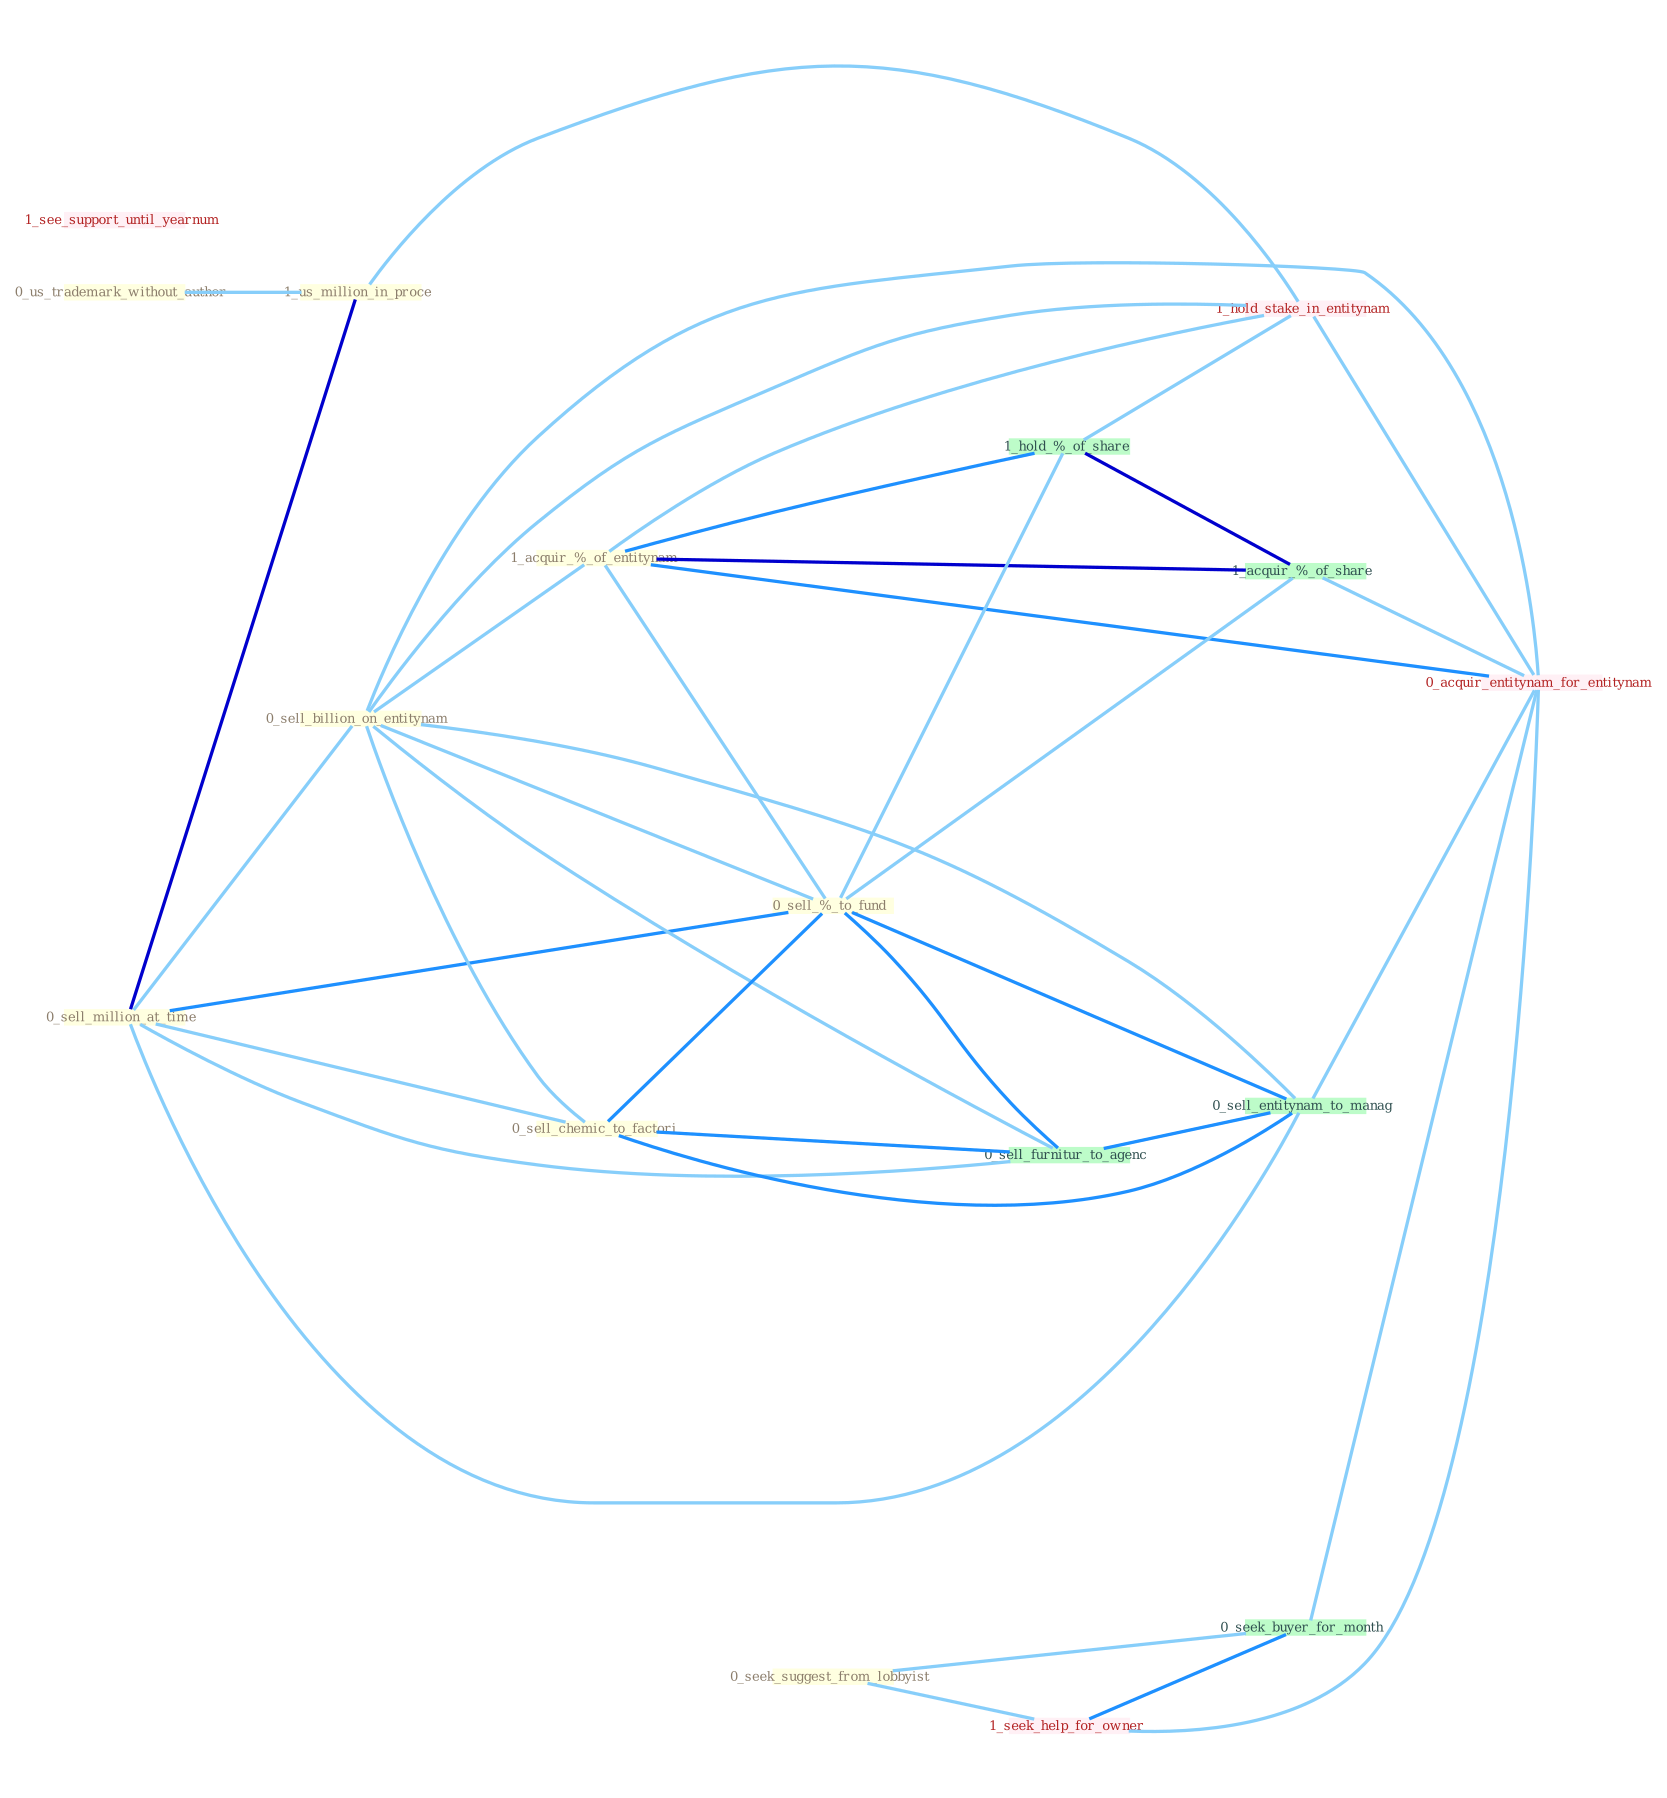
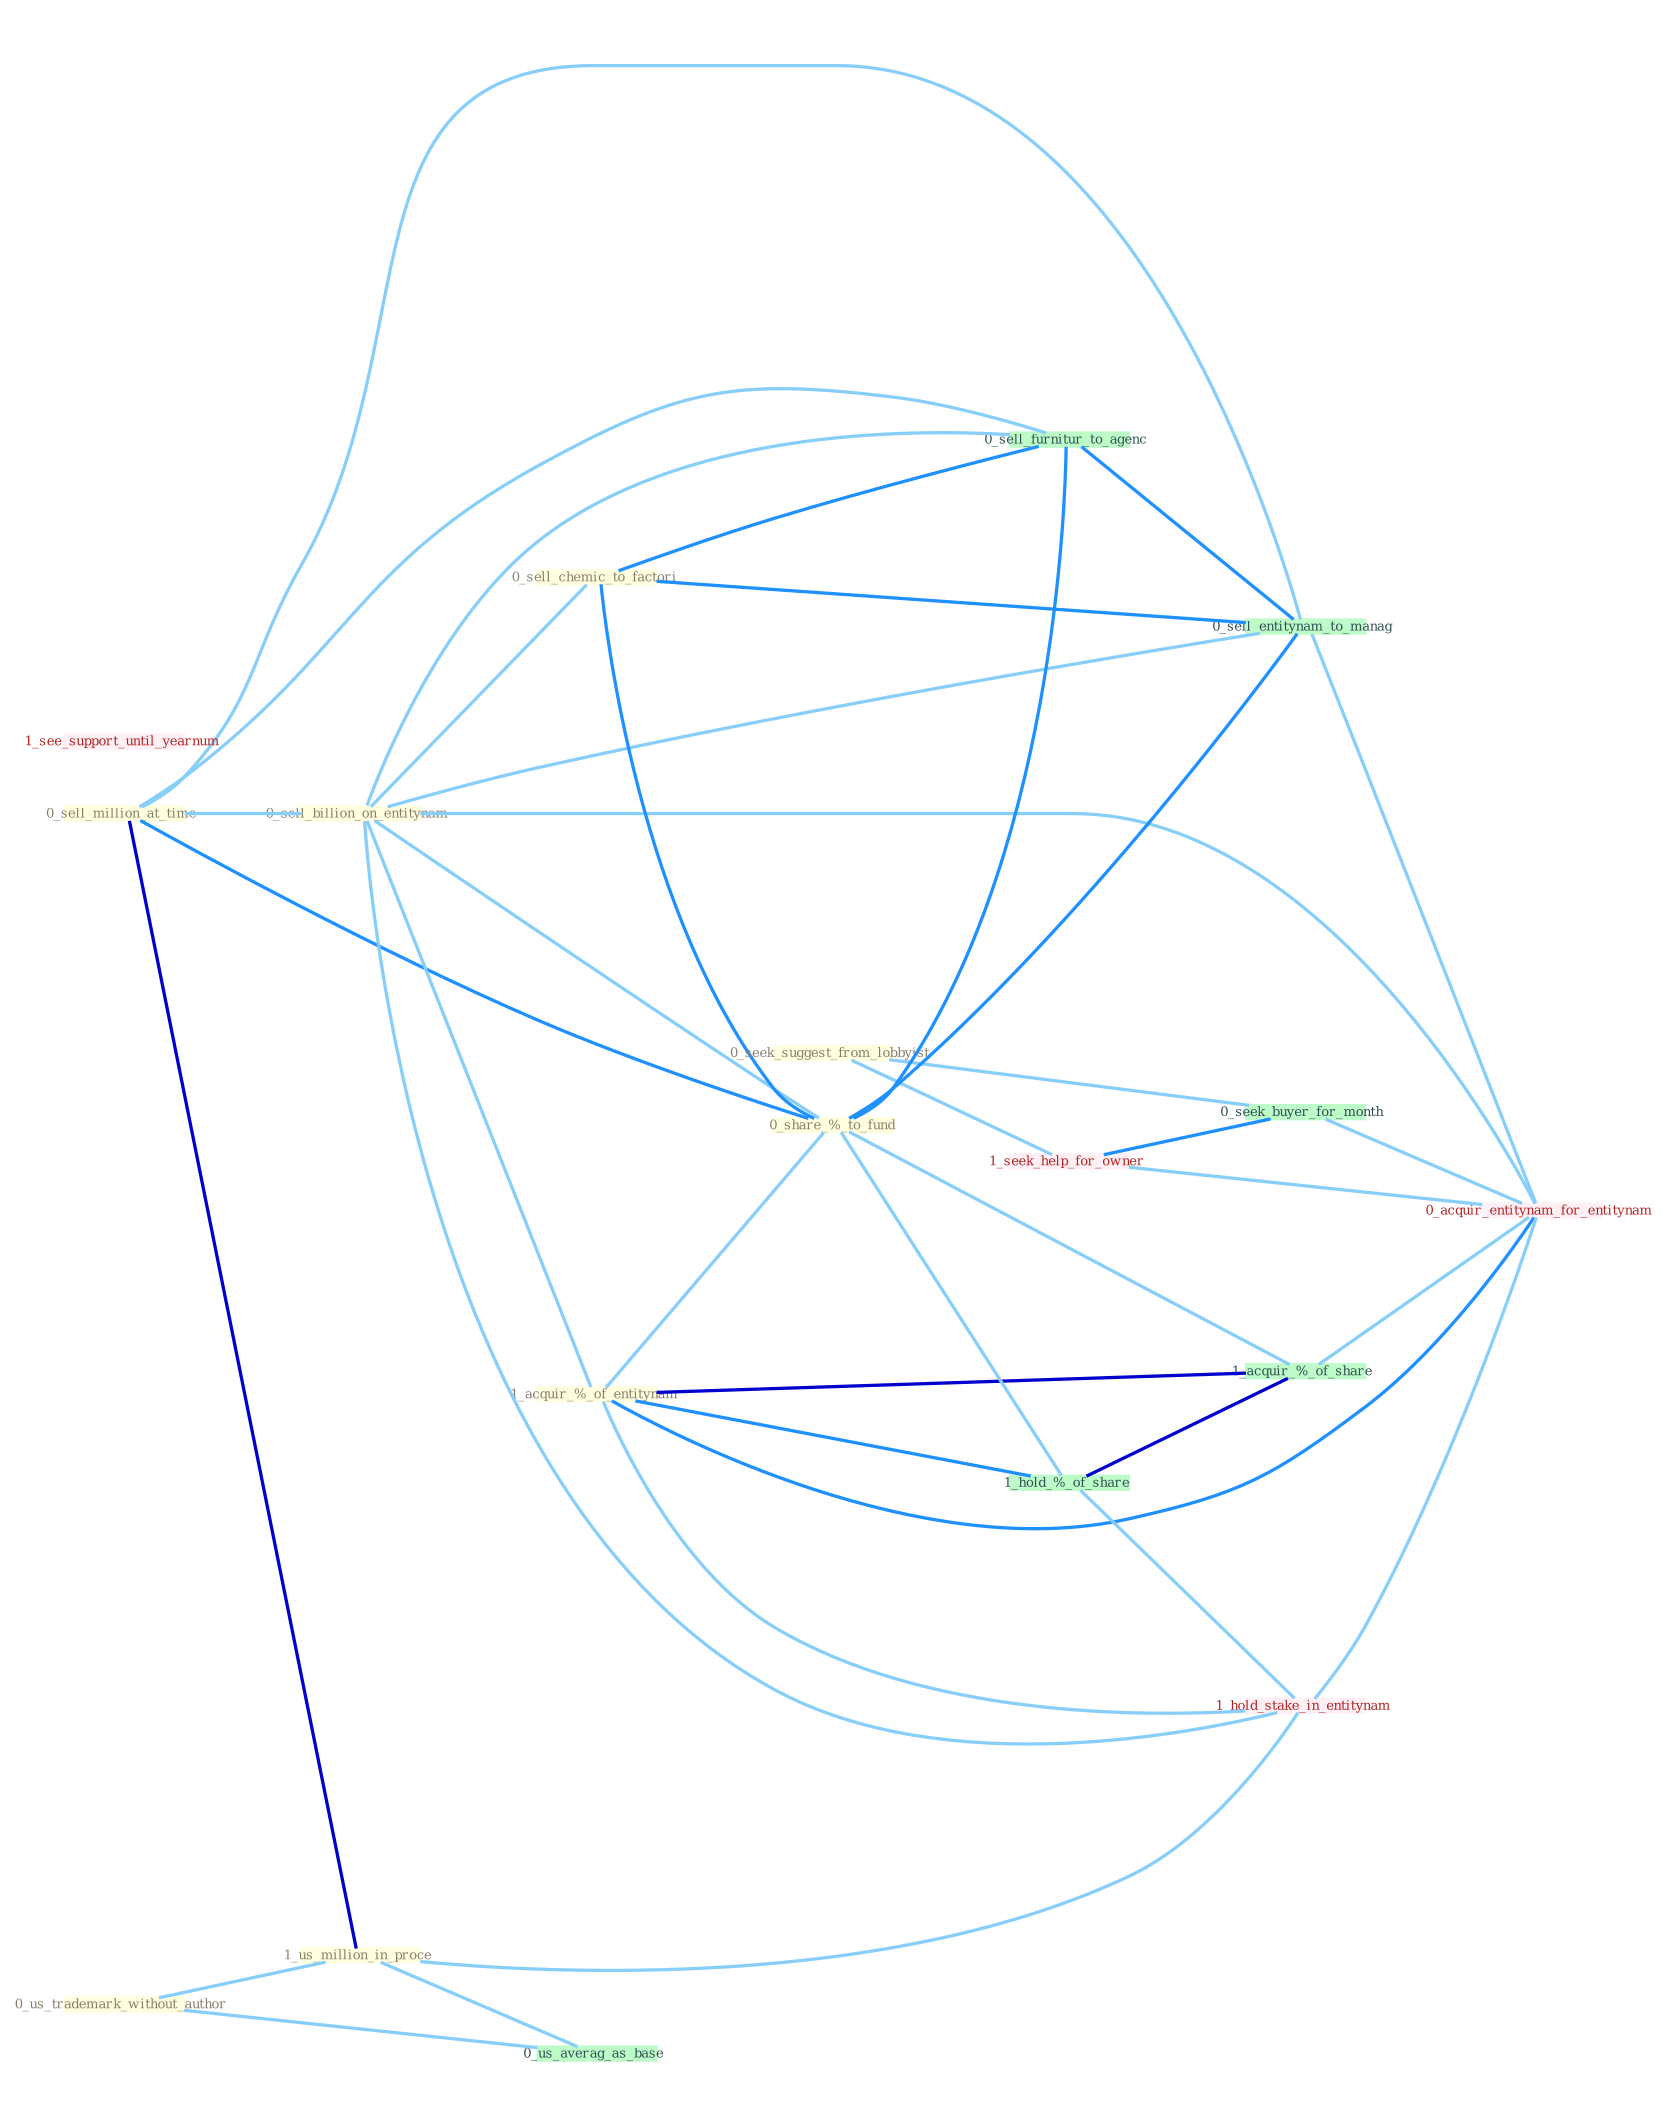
(833, 906) -> (833, 1125)
(361, 1073) -> none
none -> (597, 2054)
